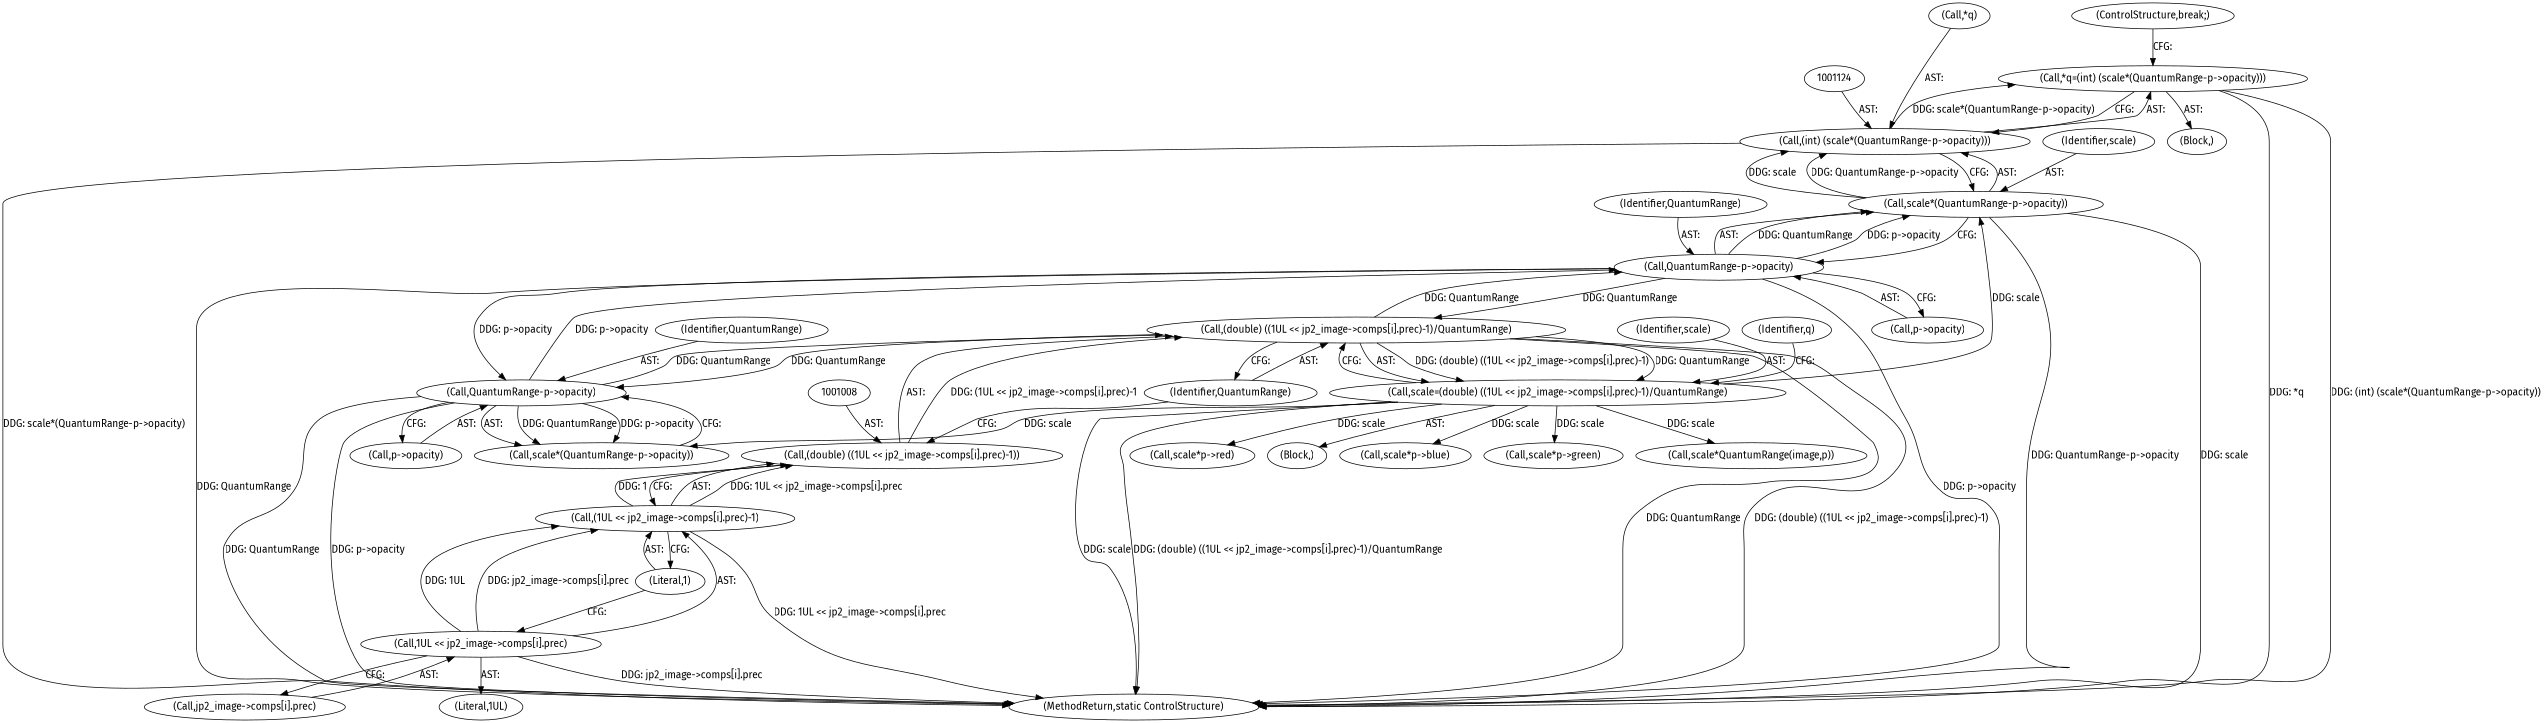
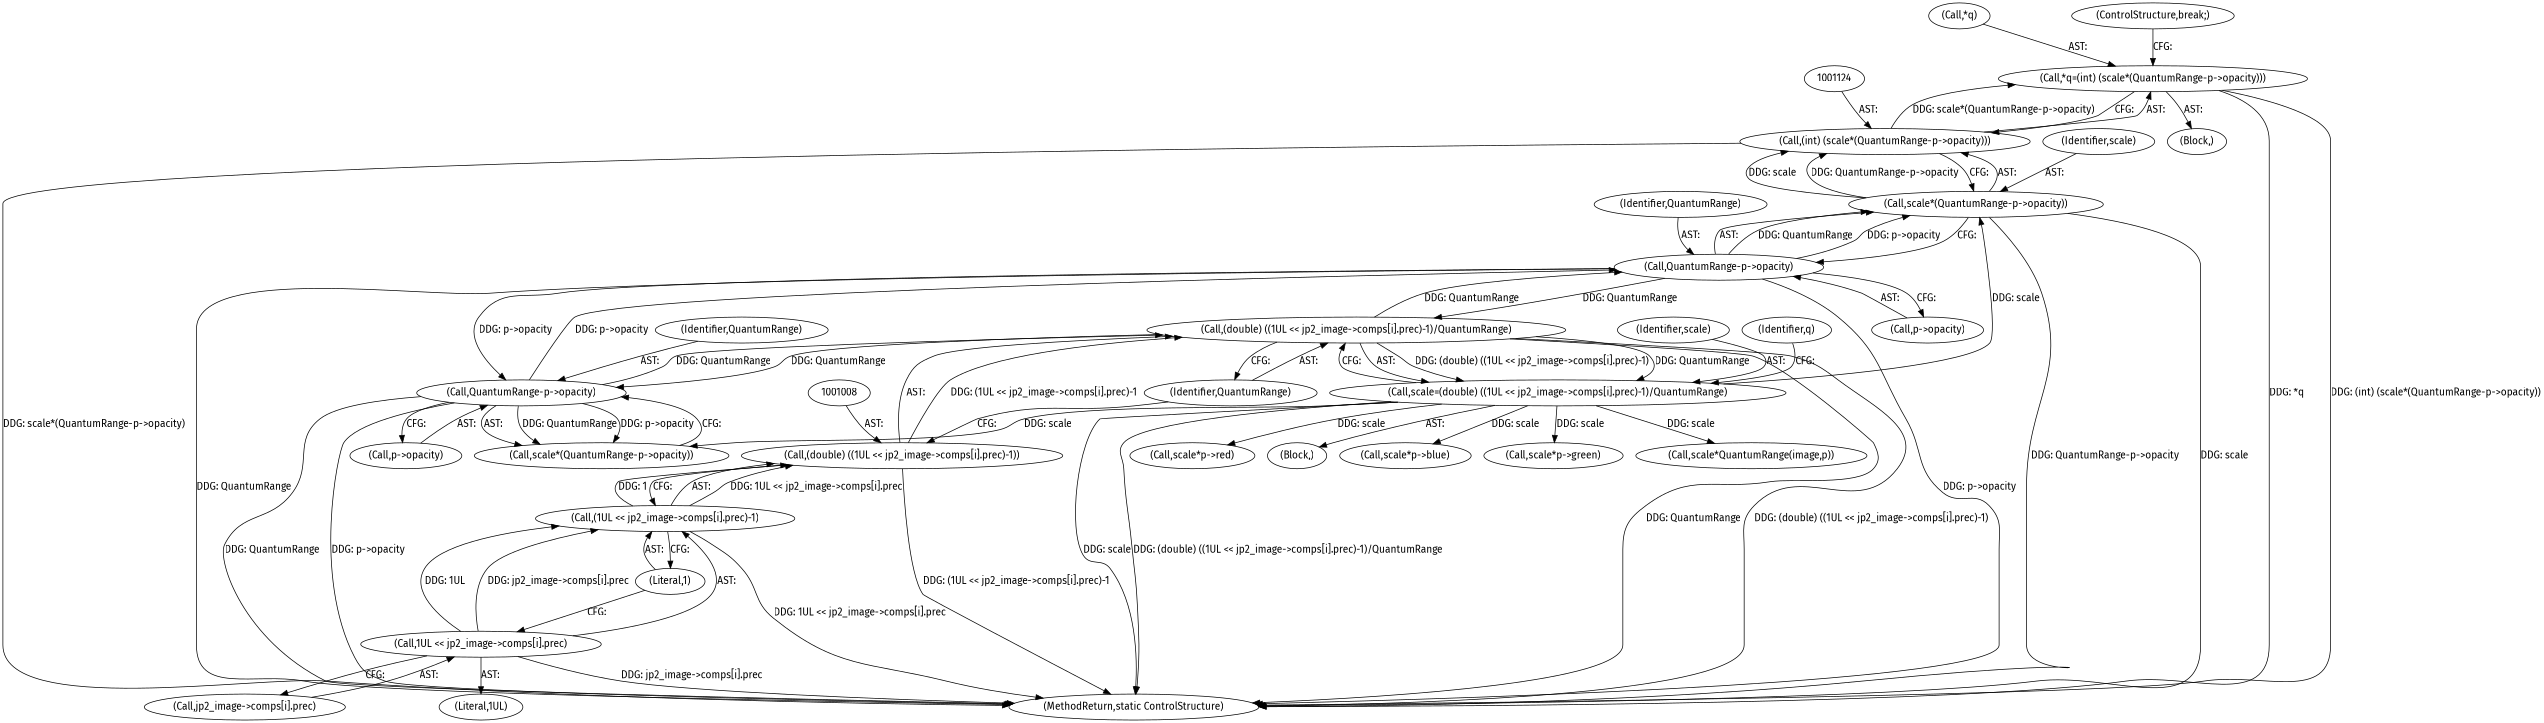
(1919, 74) -> (2046, 44)
none -> (957, 613)
